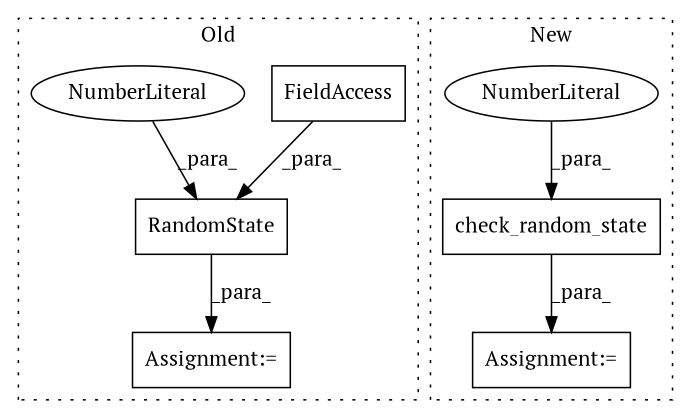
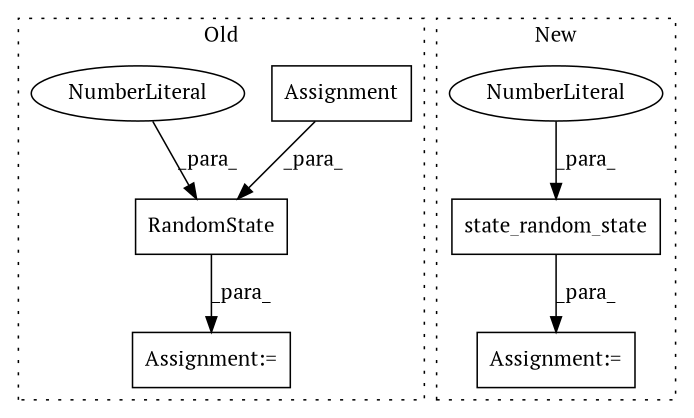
(339, 93) -> (342, 93)
(552, 227) -> (556, 227)
